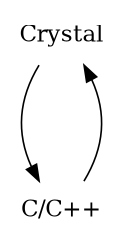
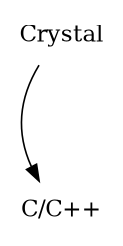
(101, 131) -> none
